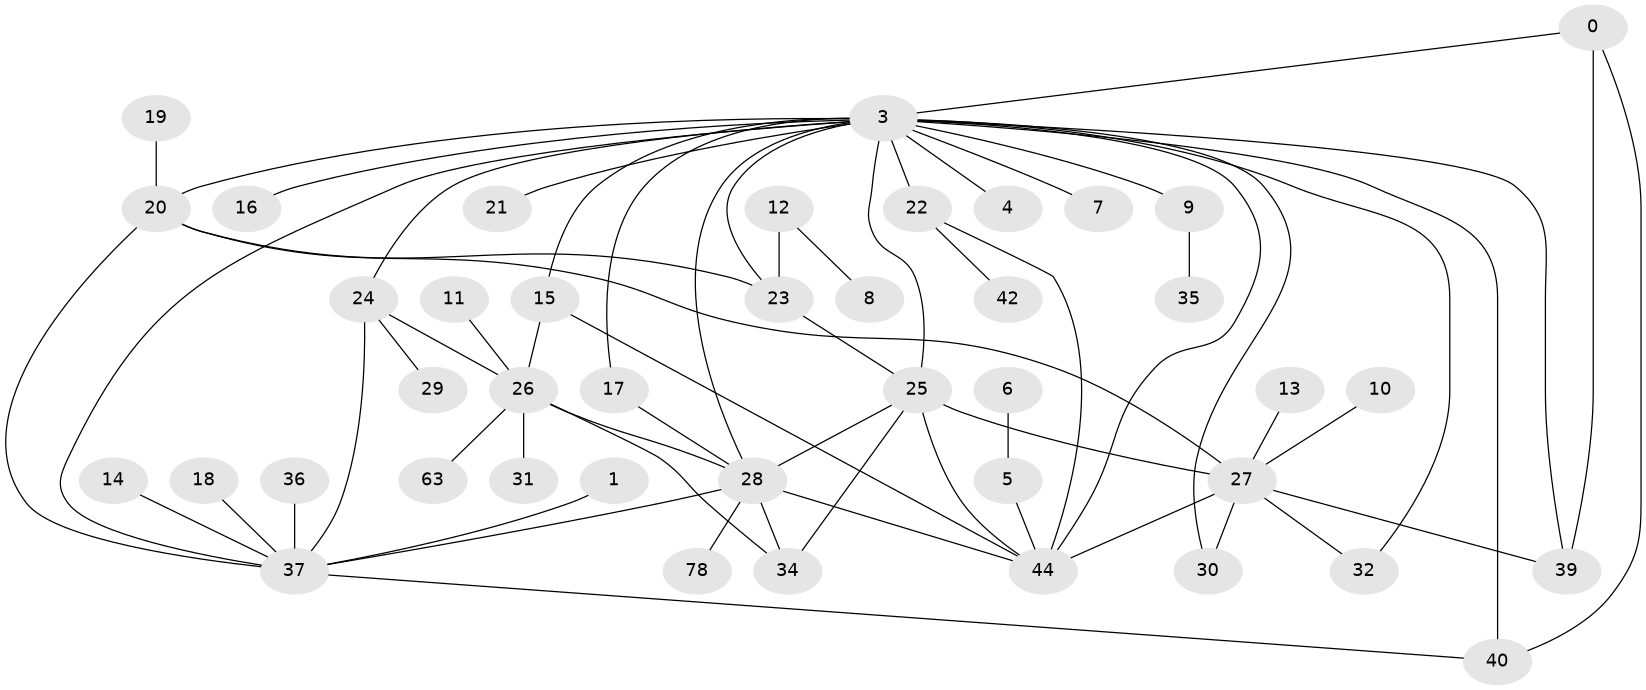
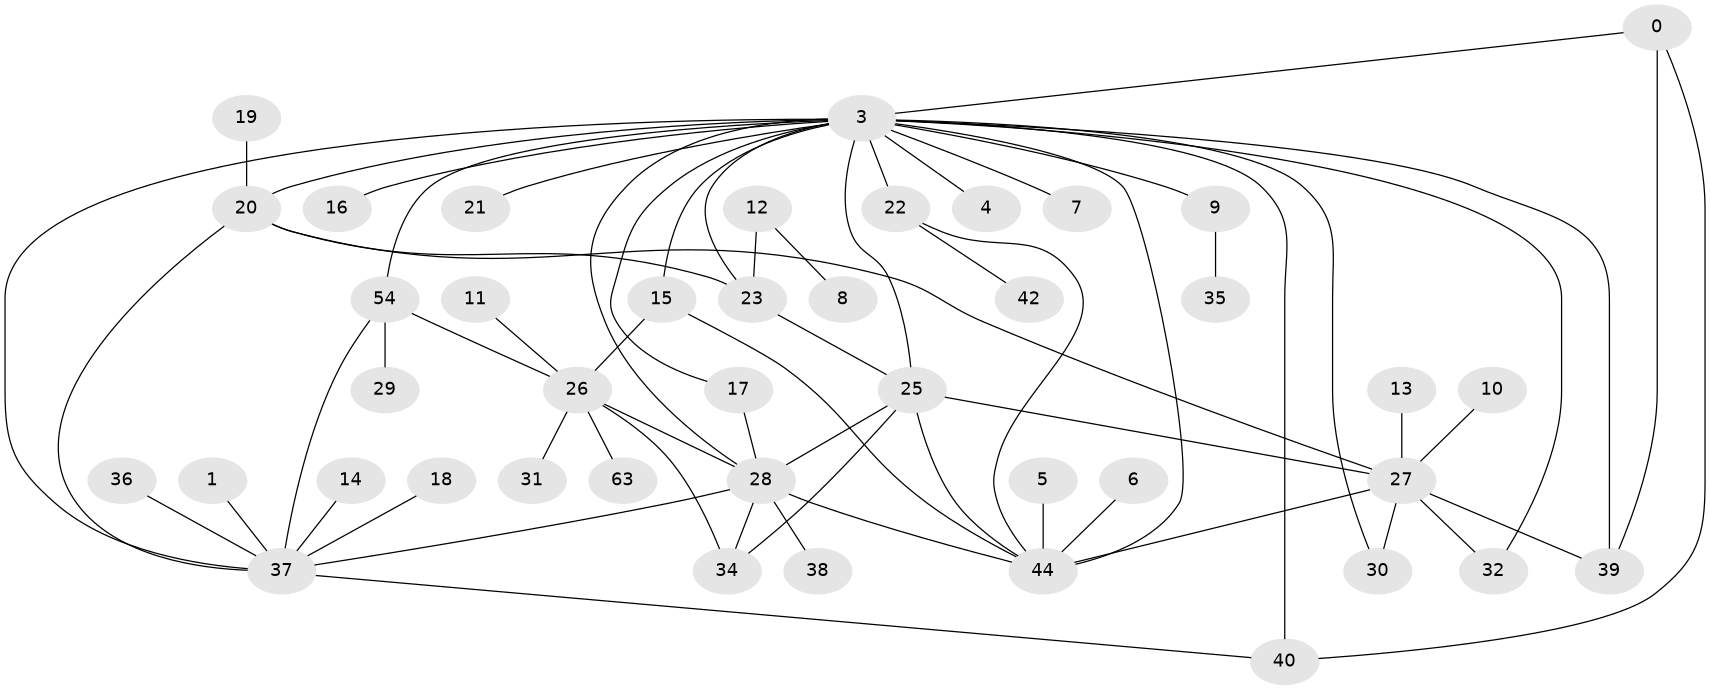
(364, 299) -> (385, 299)
(1008, 436) -> (1089, 526)
(697, 571) -> (818, 571)
